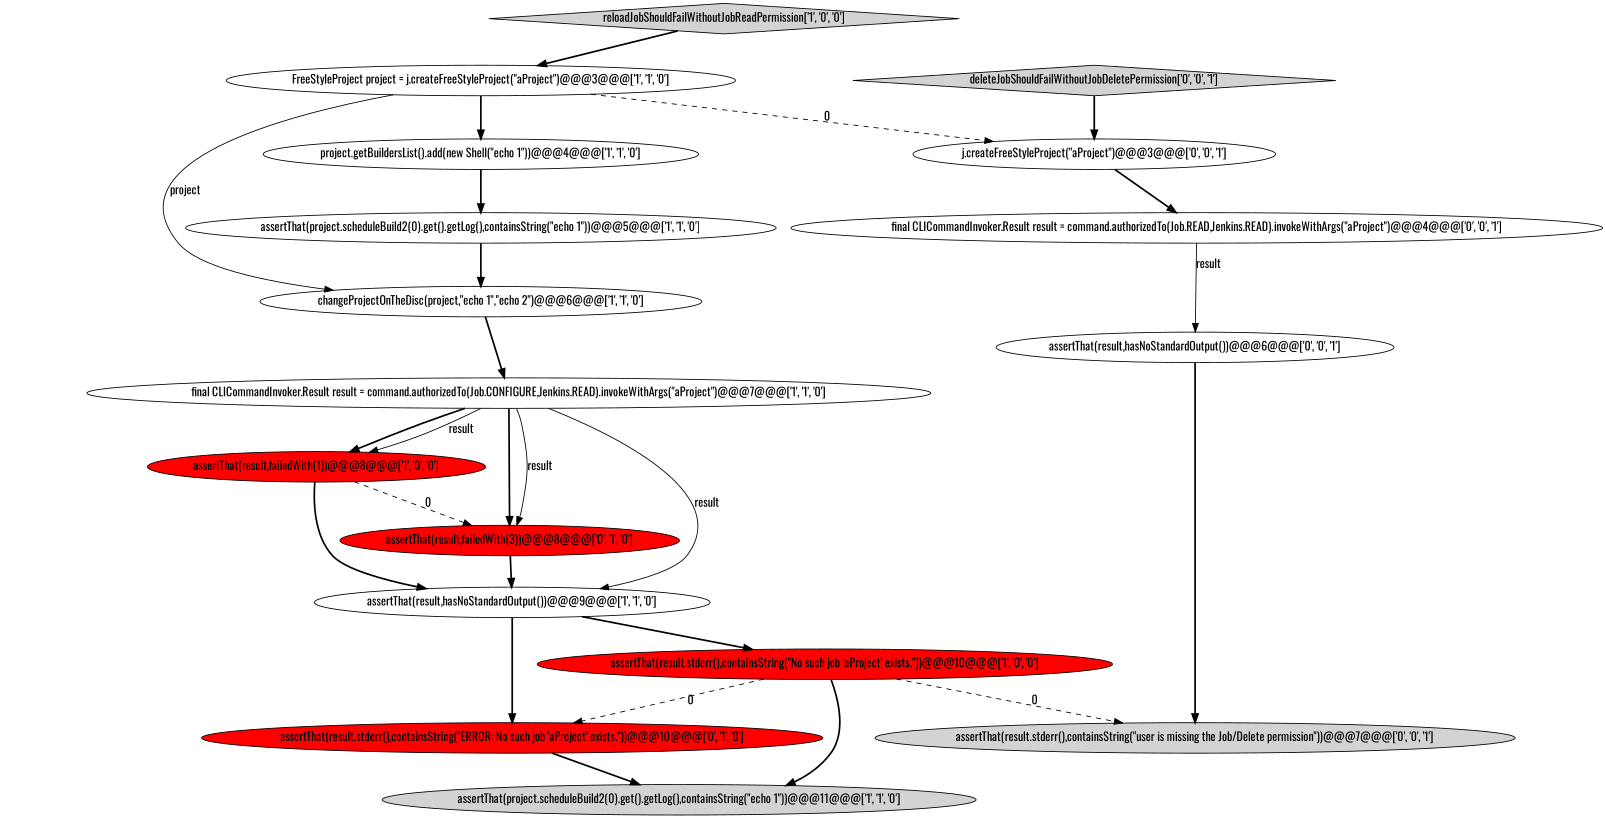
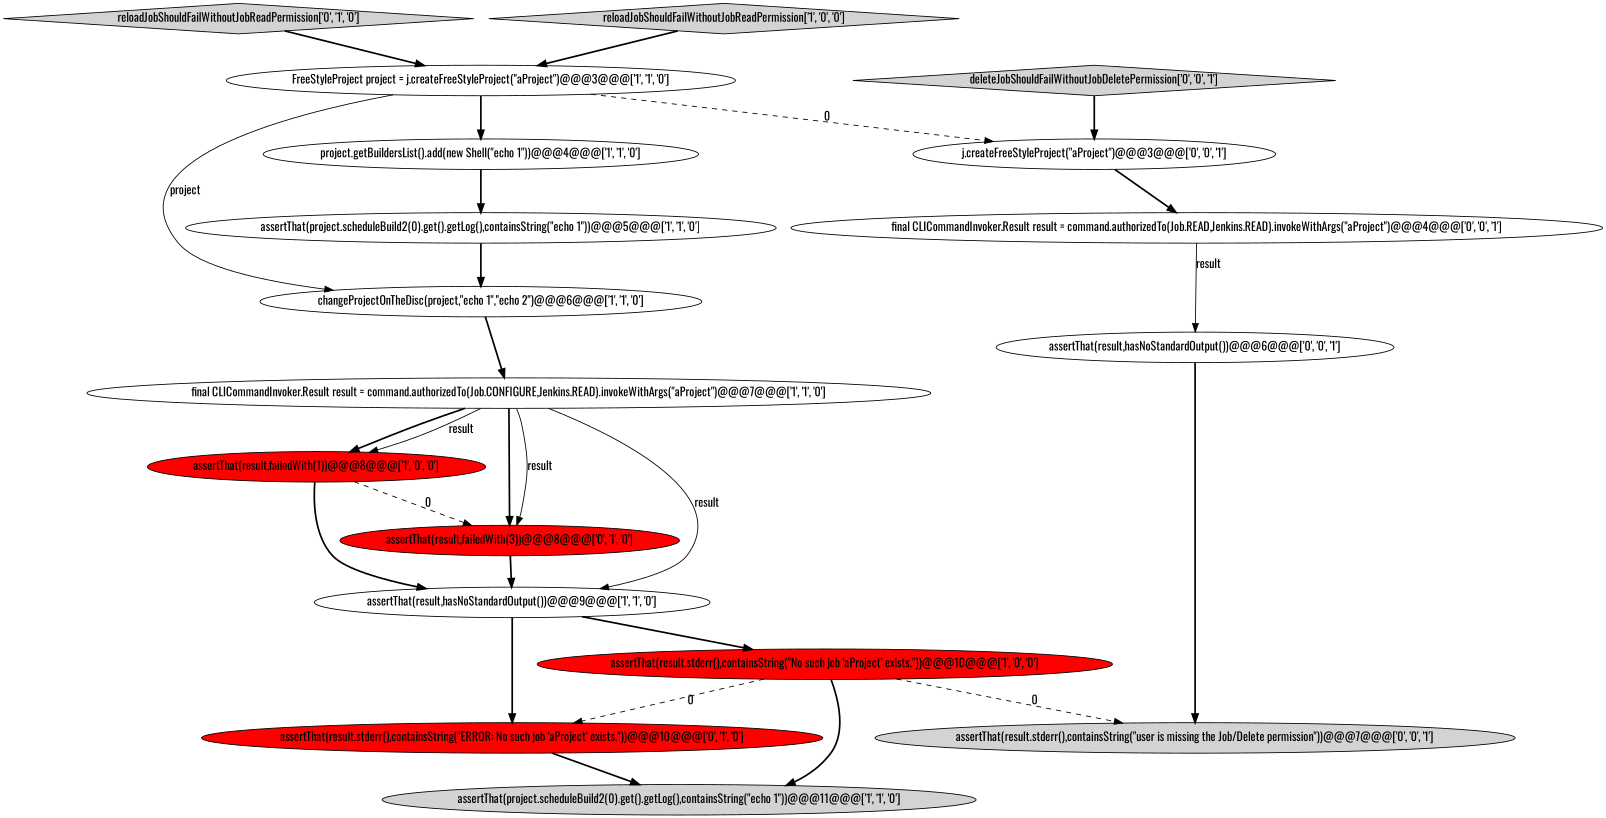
none -> (239, 19)
